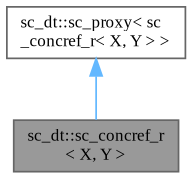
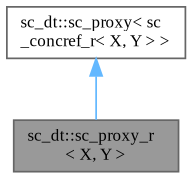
(96, 146) -> (96, 146)
